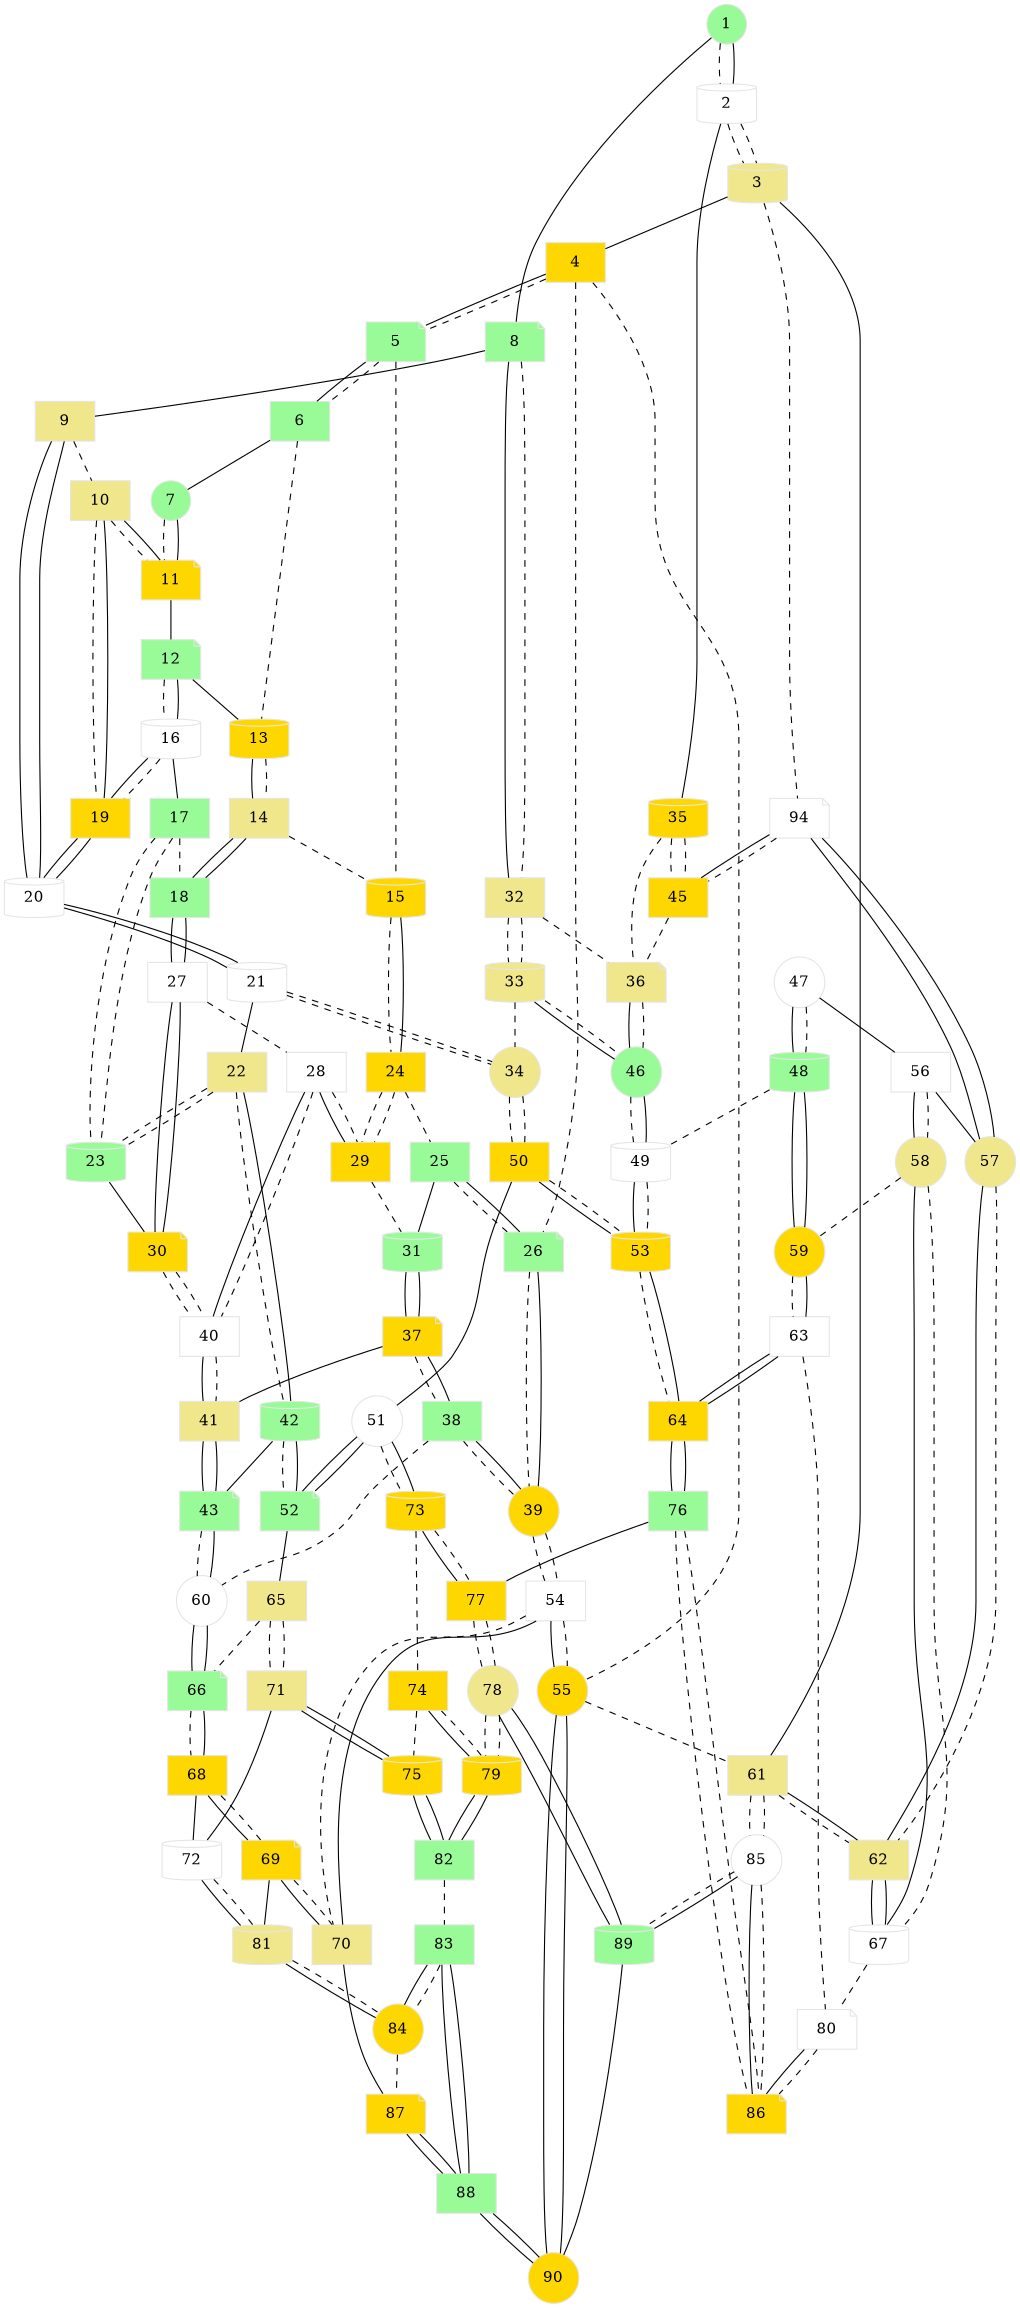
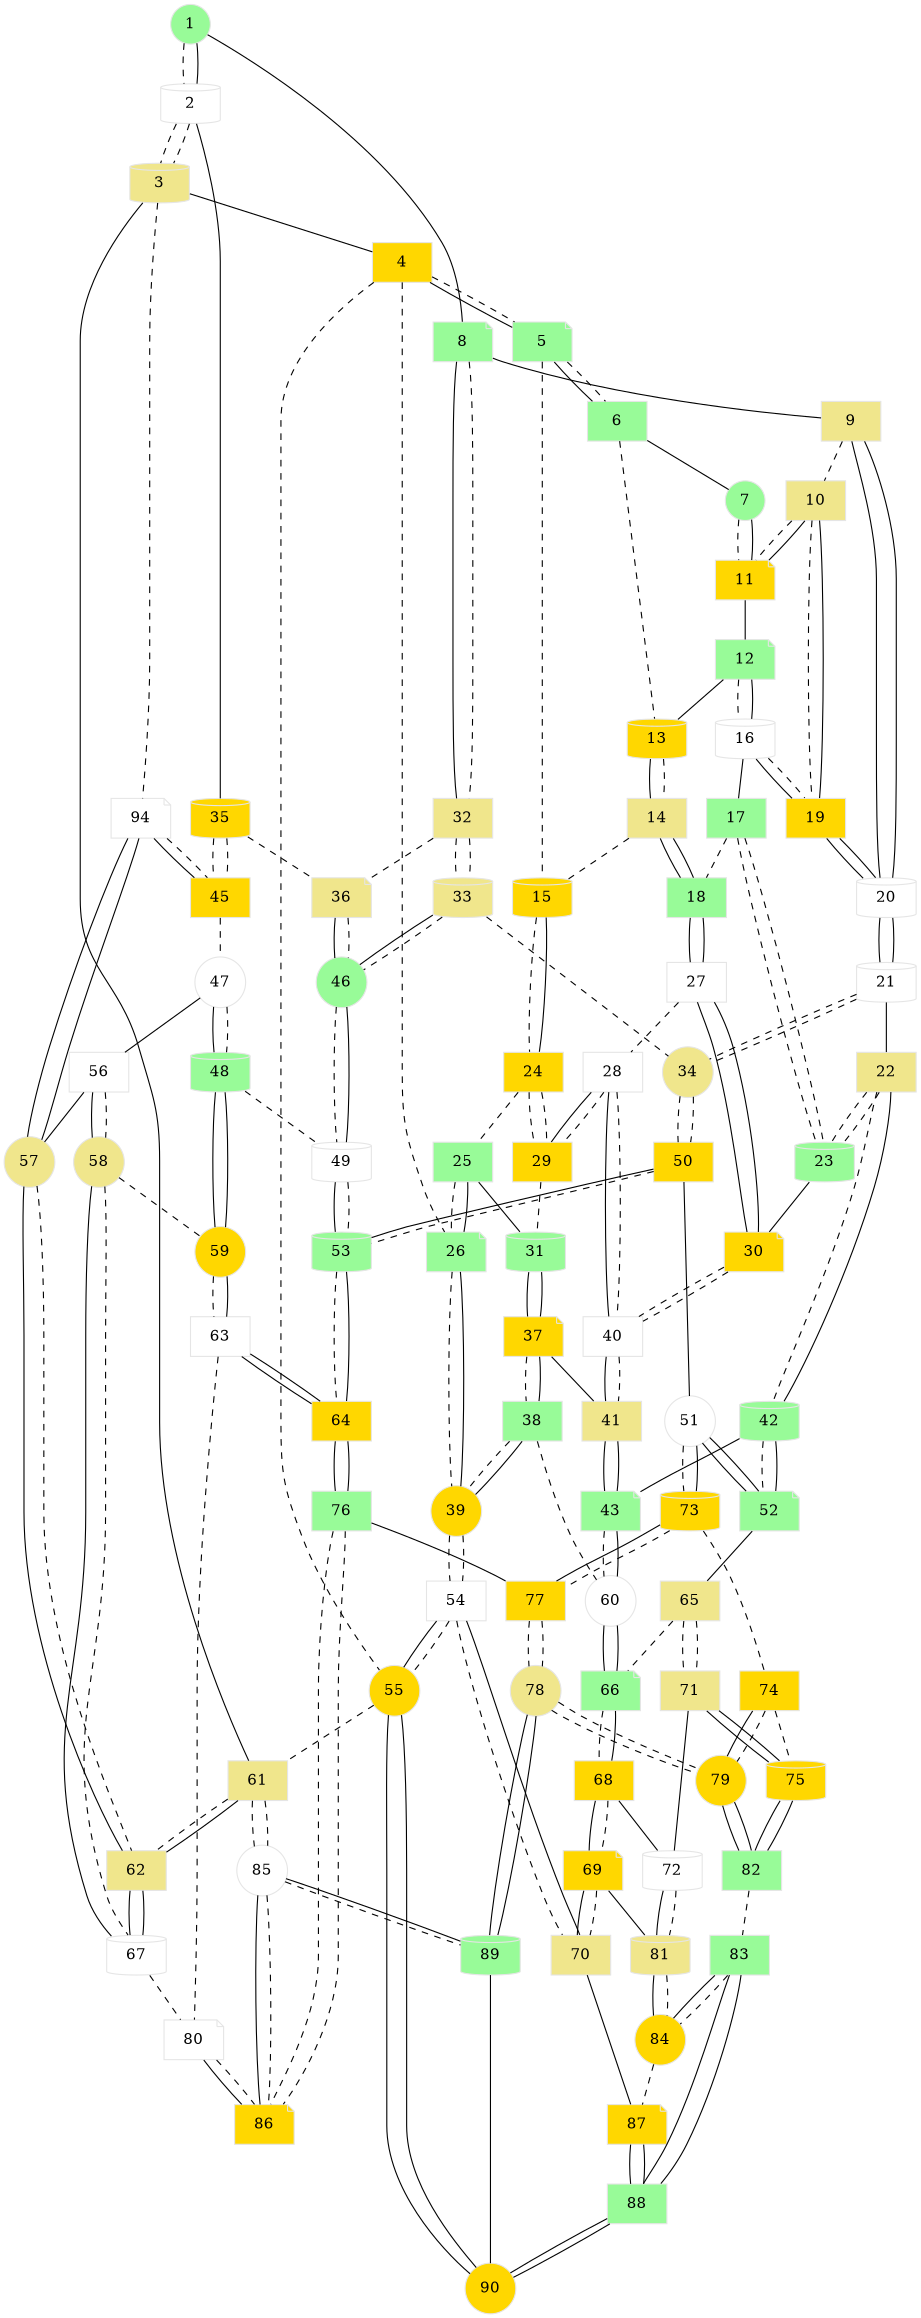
(657, 940) -> (220, 938)
(641, 1252) -> (342, 1252)
(492, 1775) -> (721, 1781)
